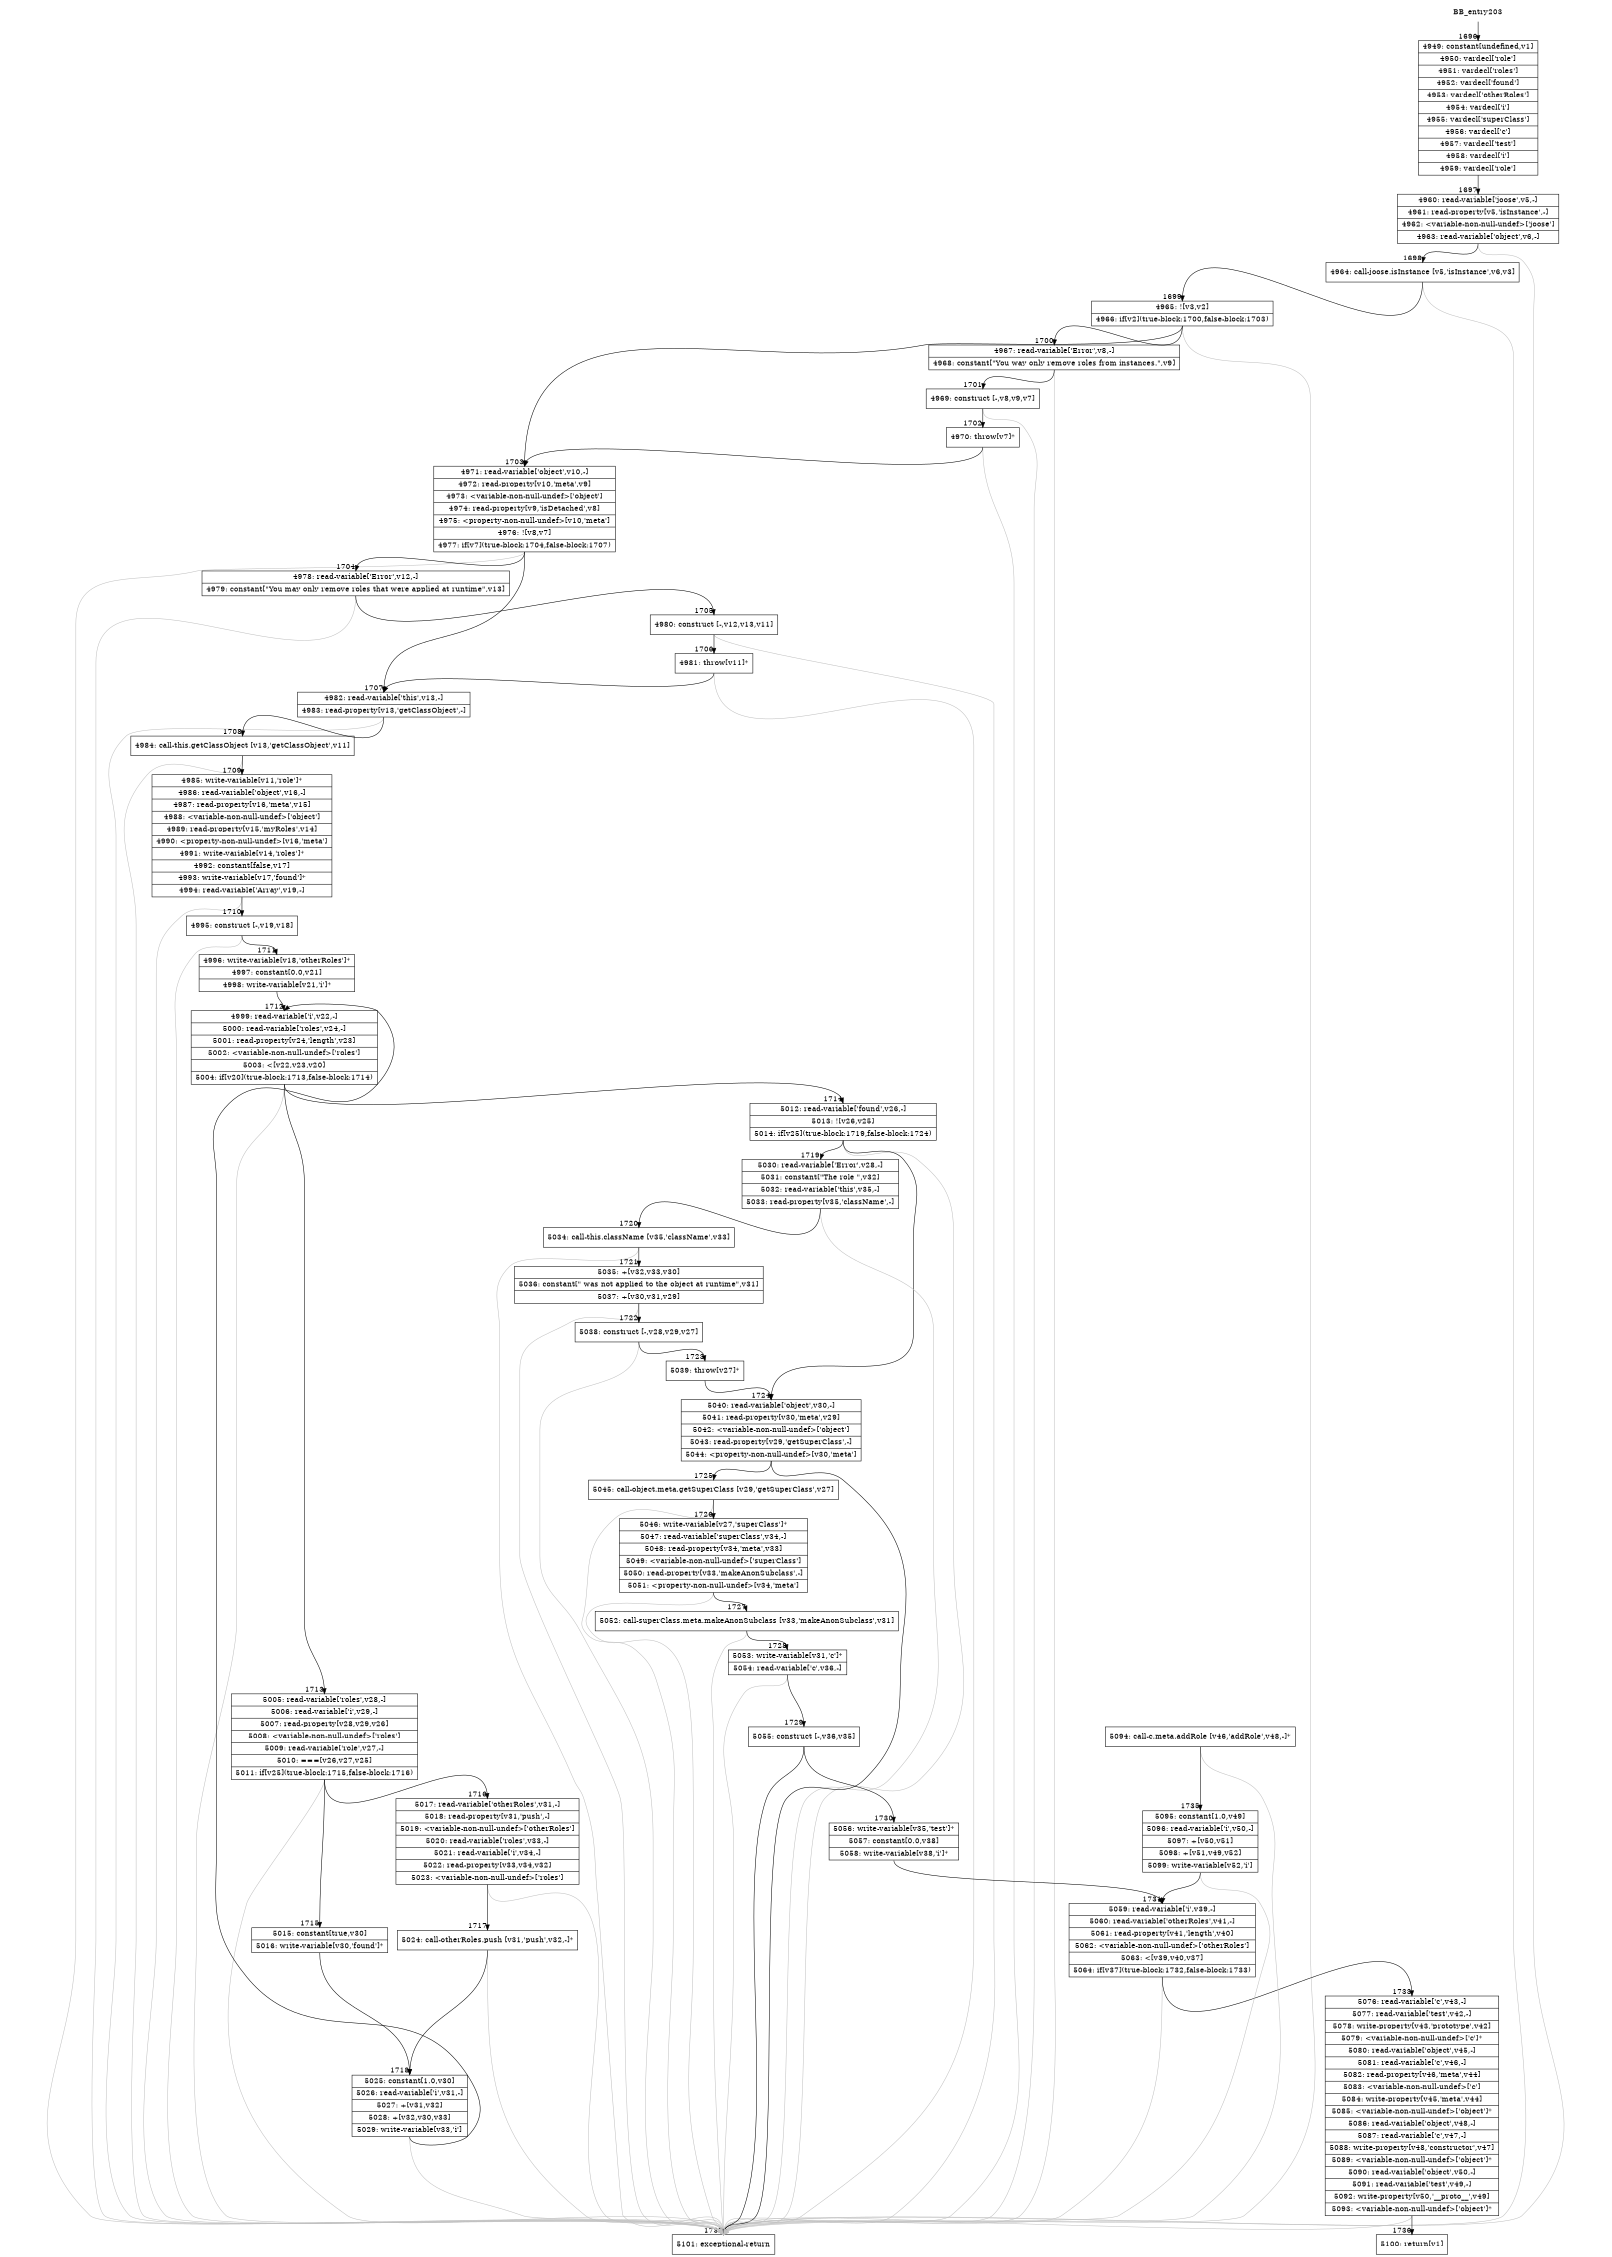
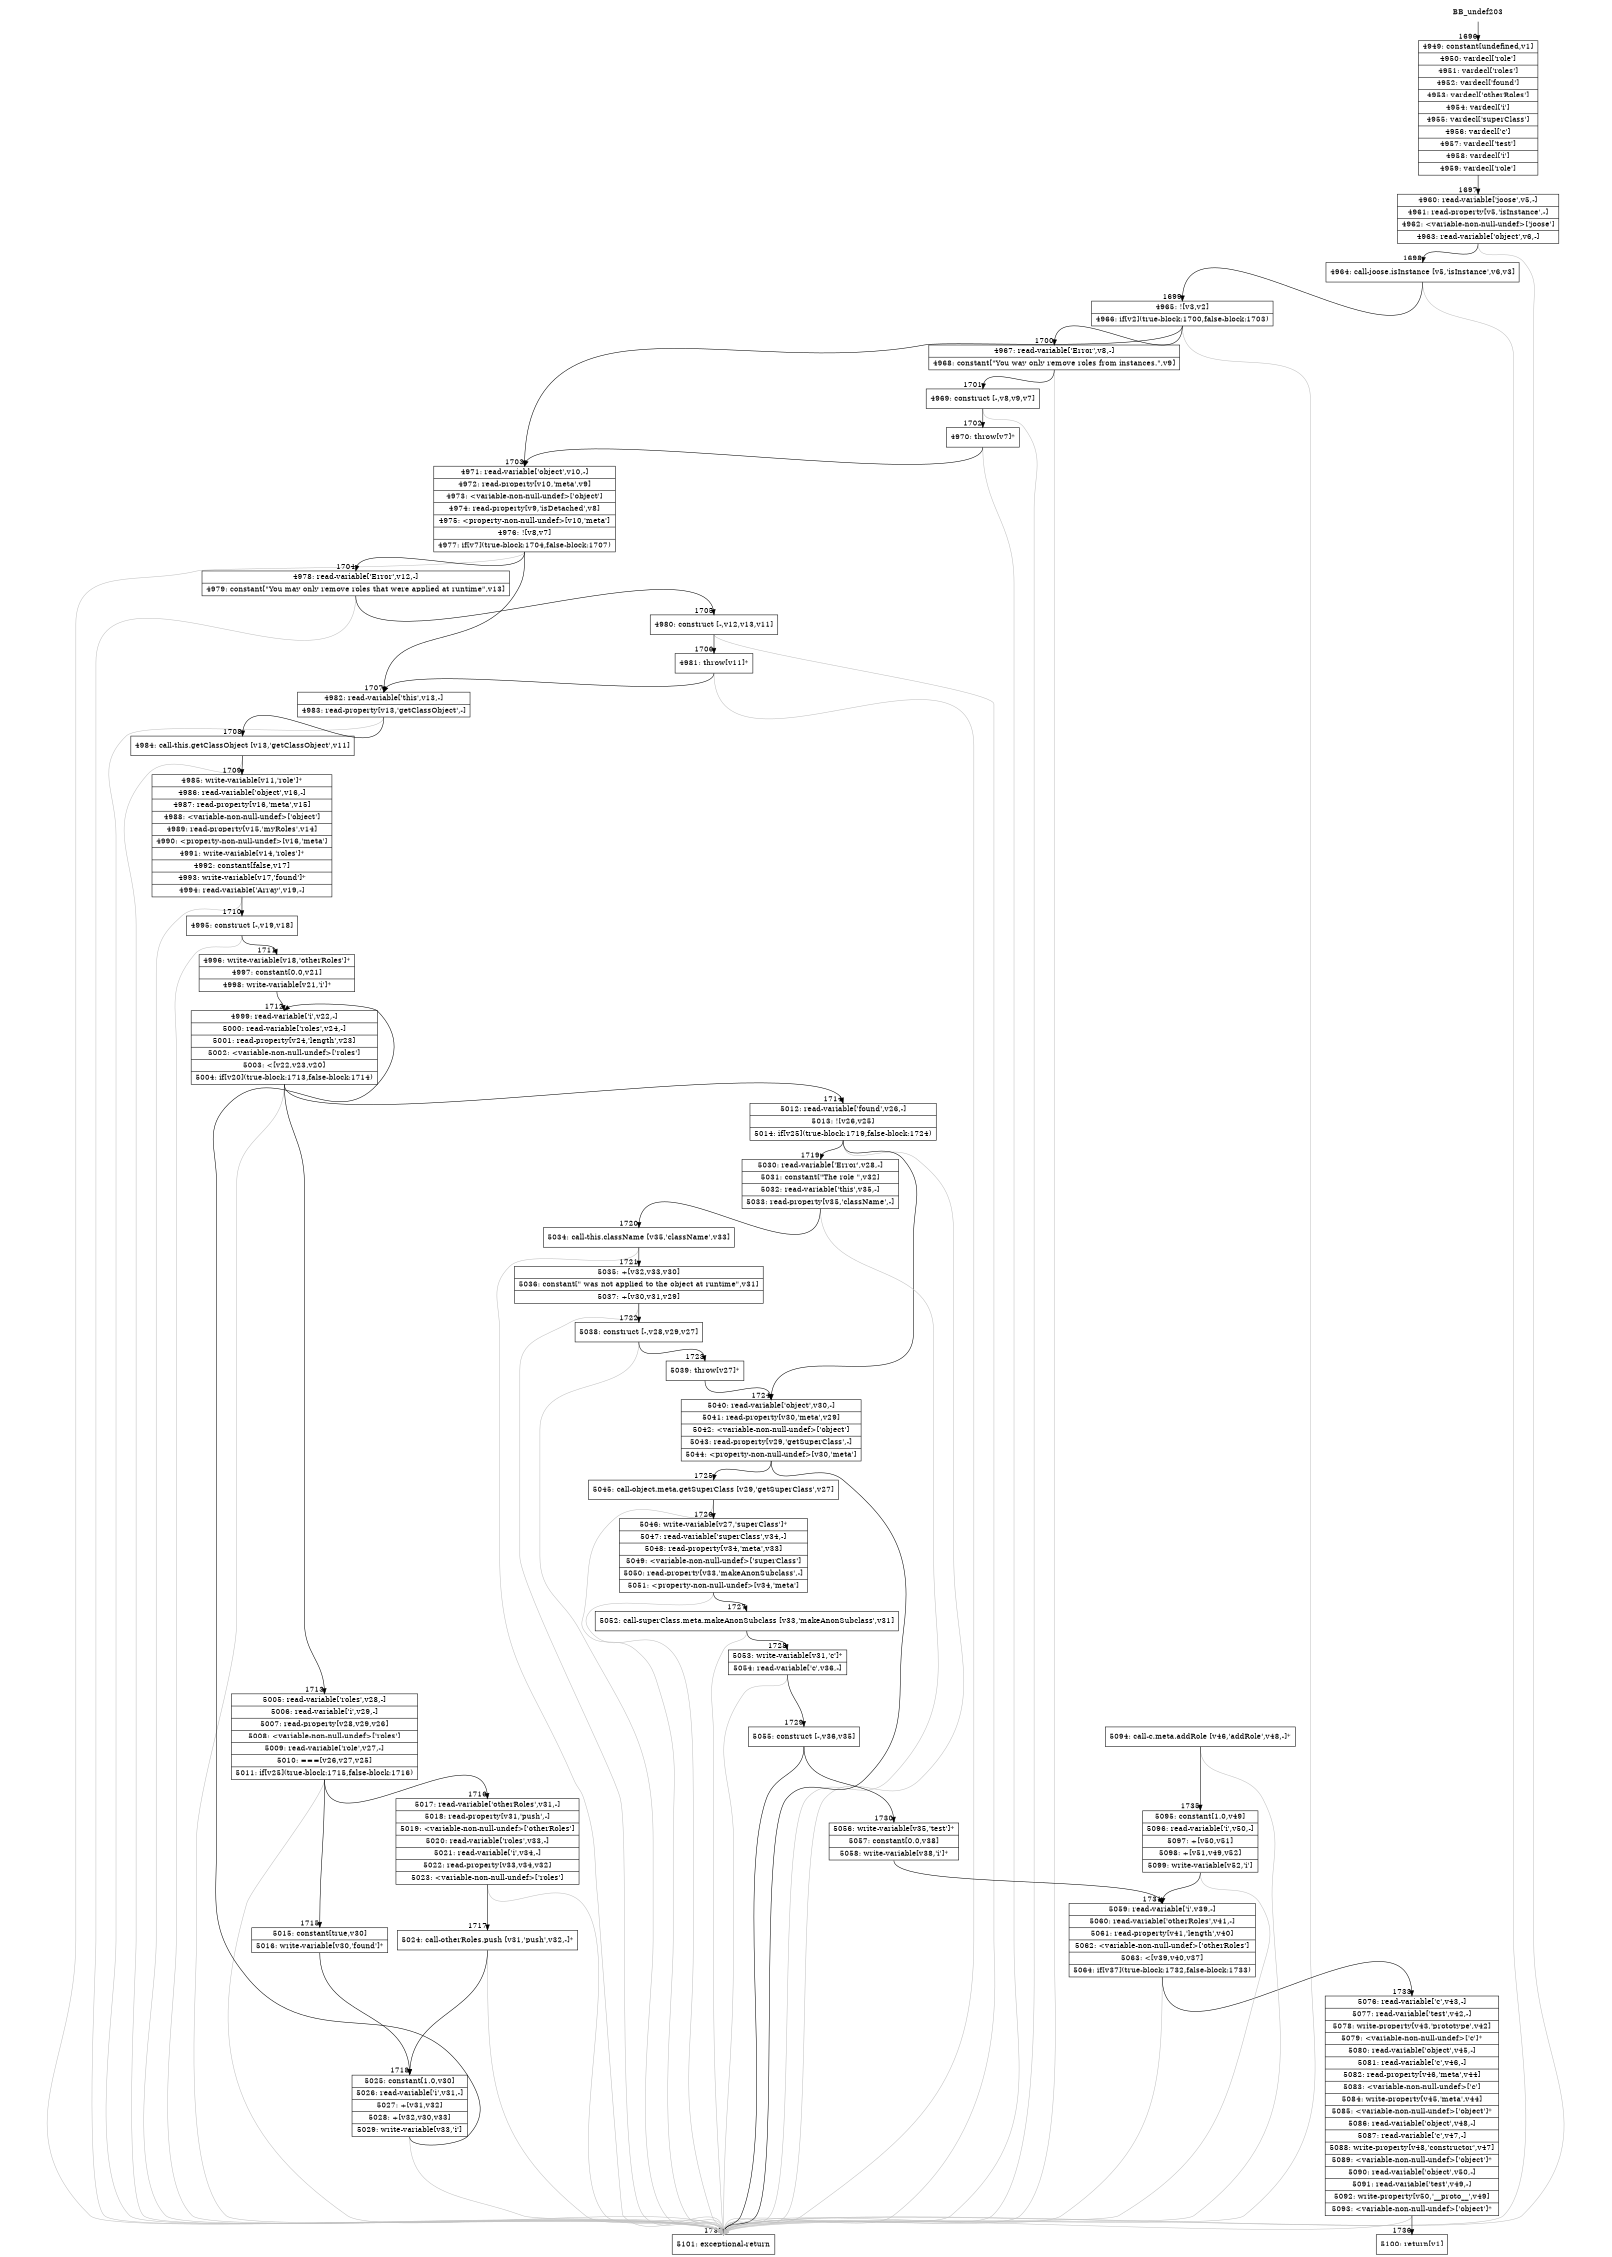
(1478, 12) -> (1478, 12)
